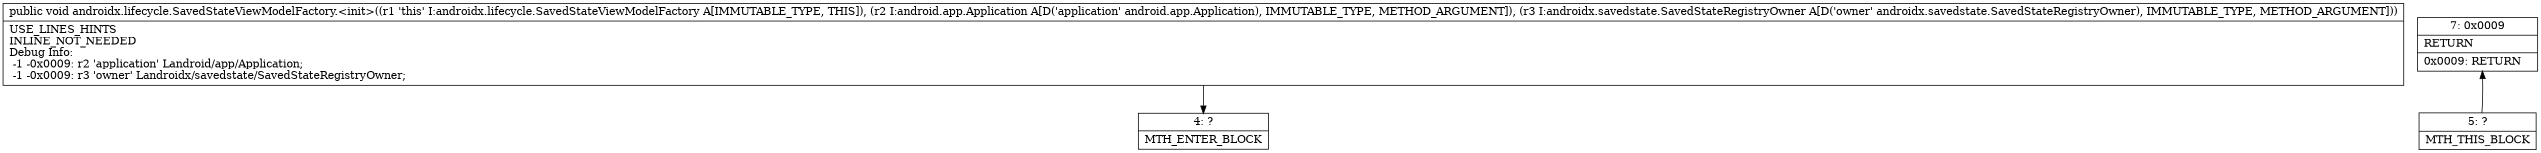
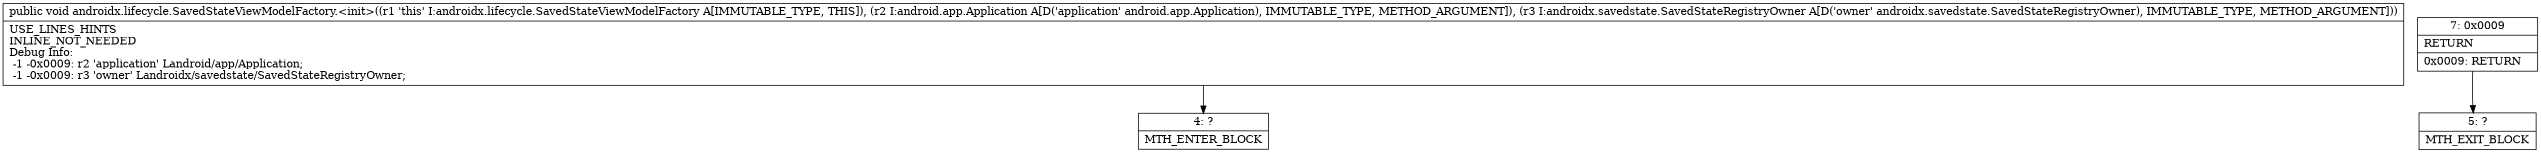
(2483, 96) -> (2472, 88)
(2478, 140) -> (2477, 140)
